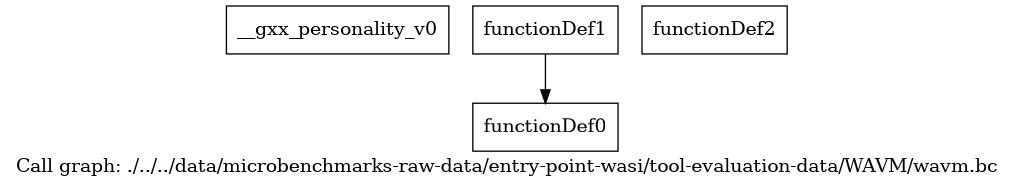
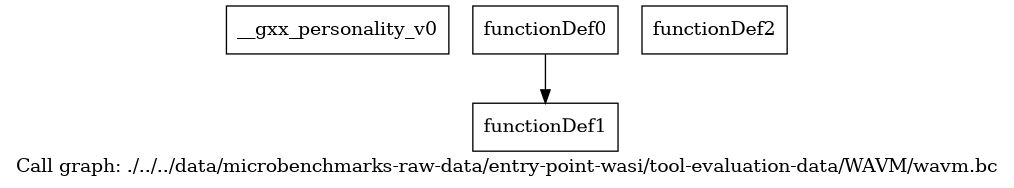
(545, 72) -> (545, 72)
